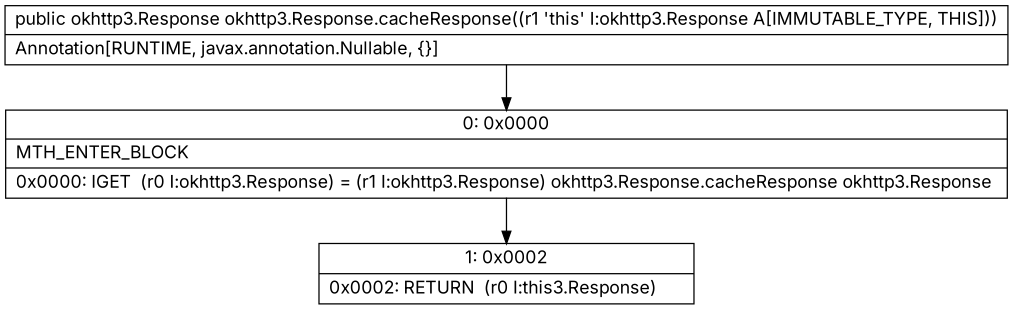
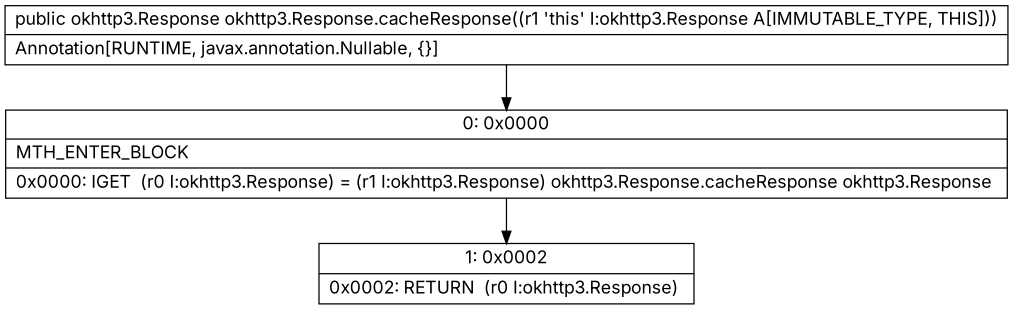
(496, 288) -> (506, 288)
